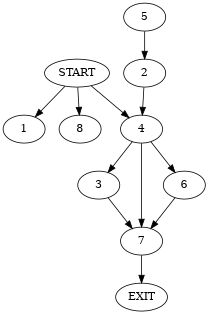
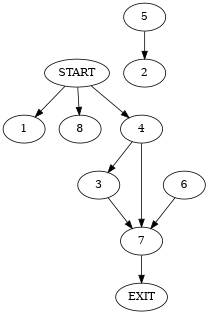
(143, 97) -> none
(161, 154) -> none
